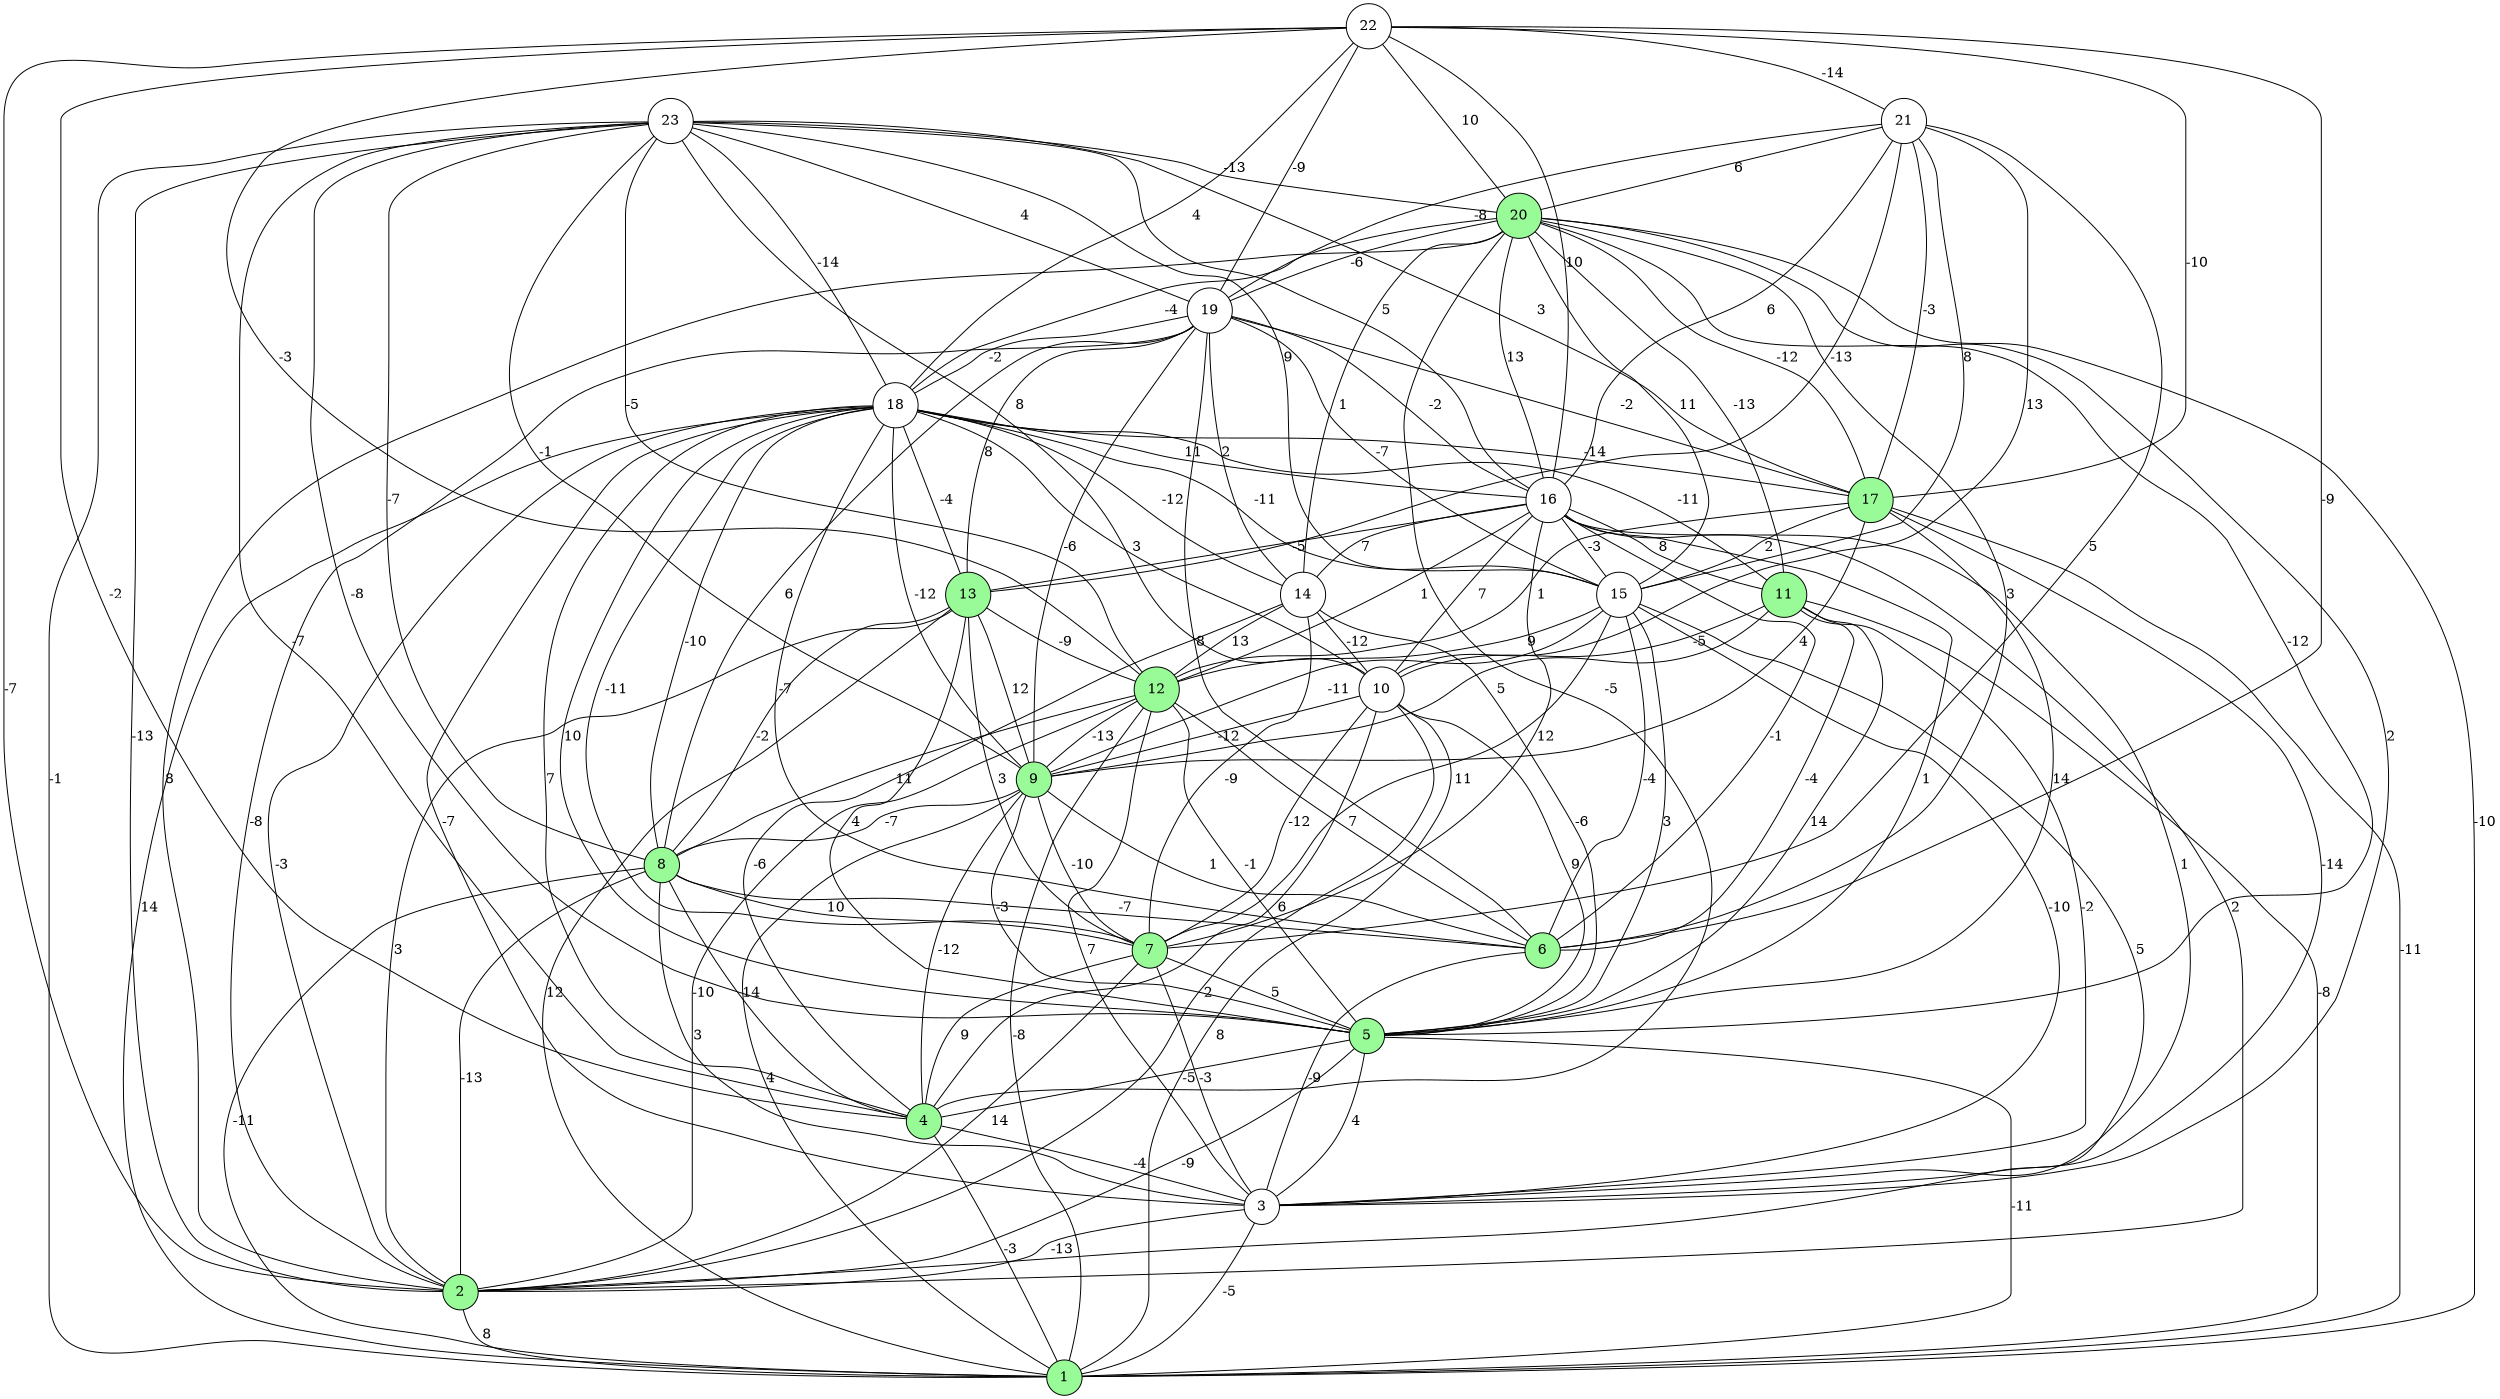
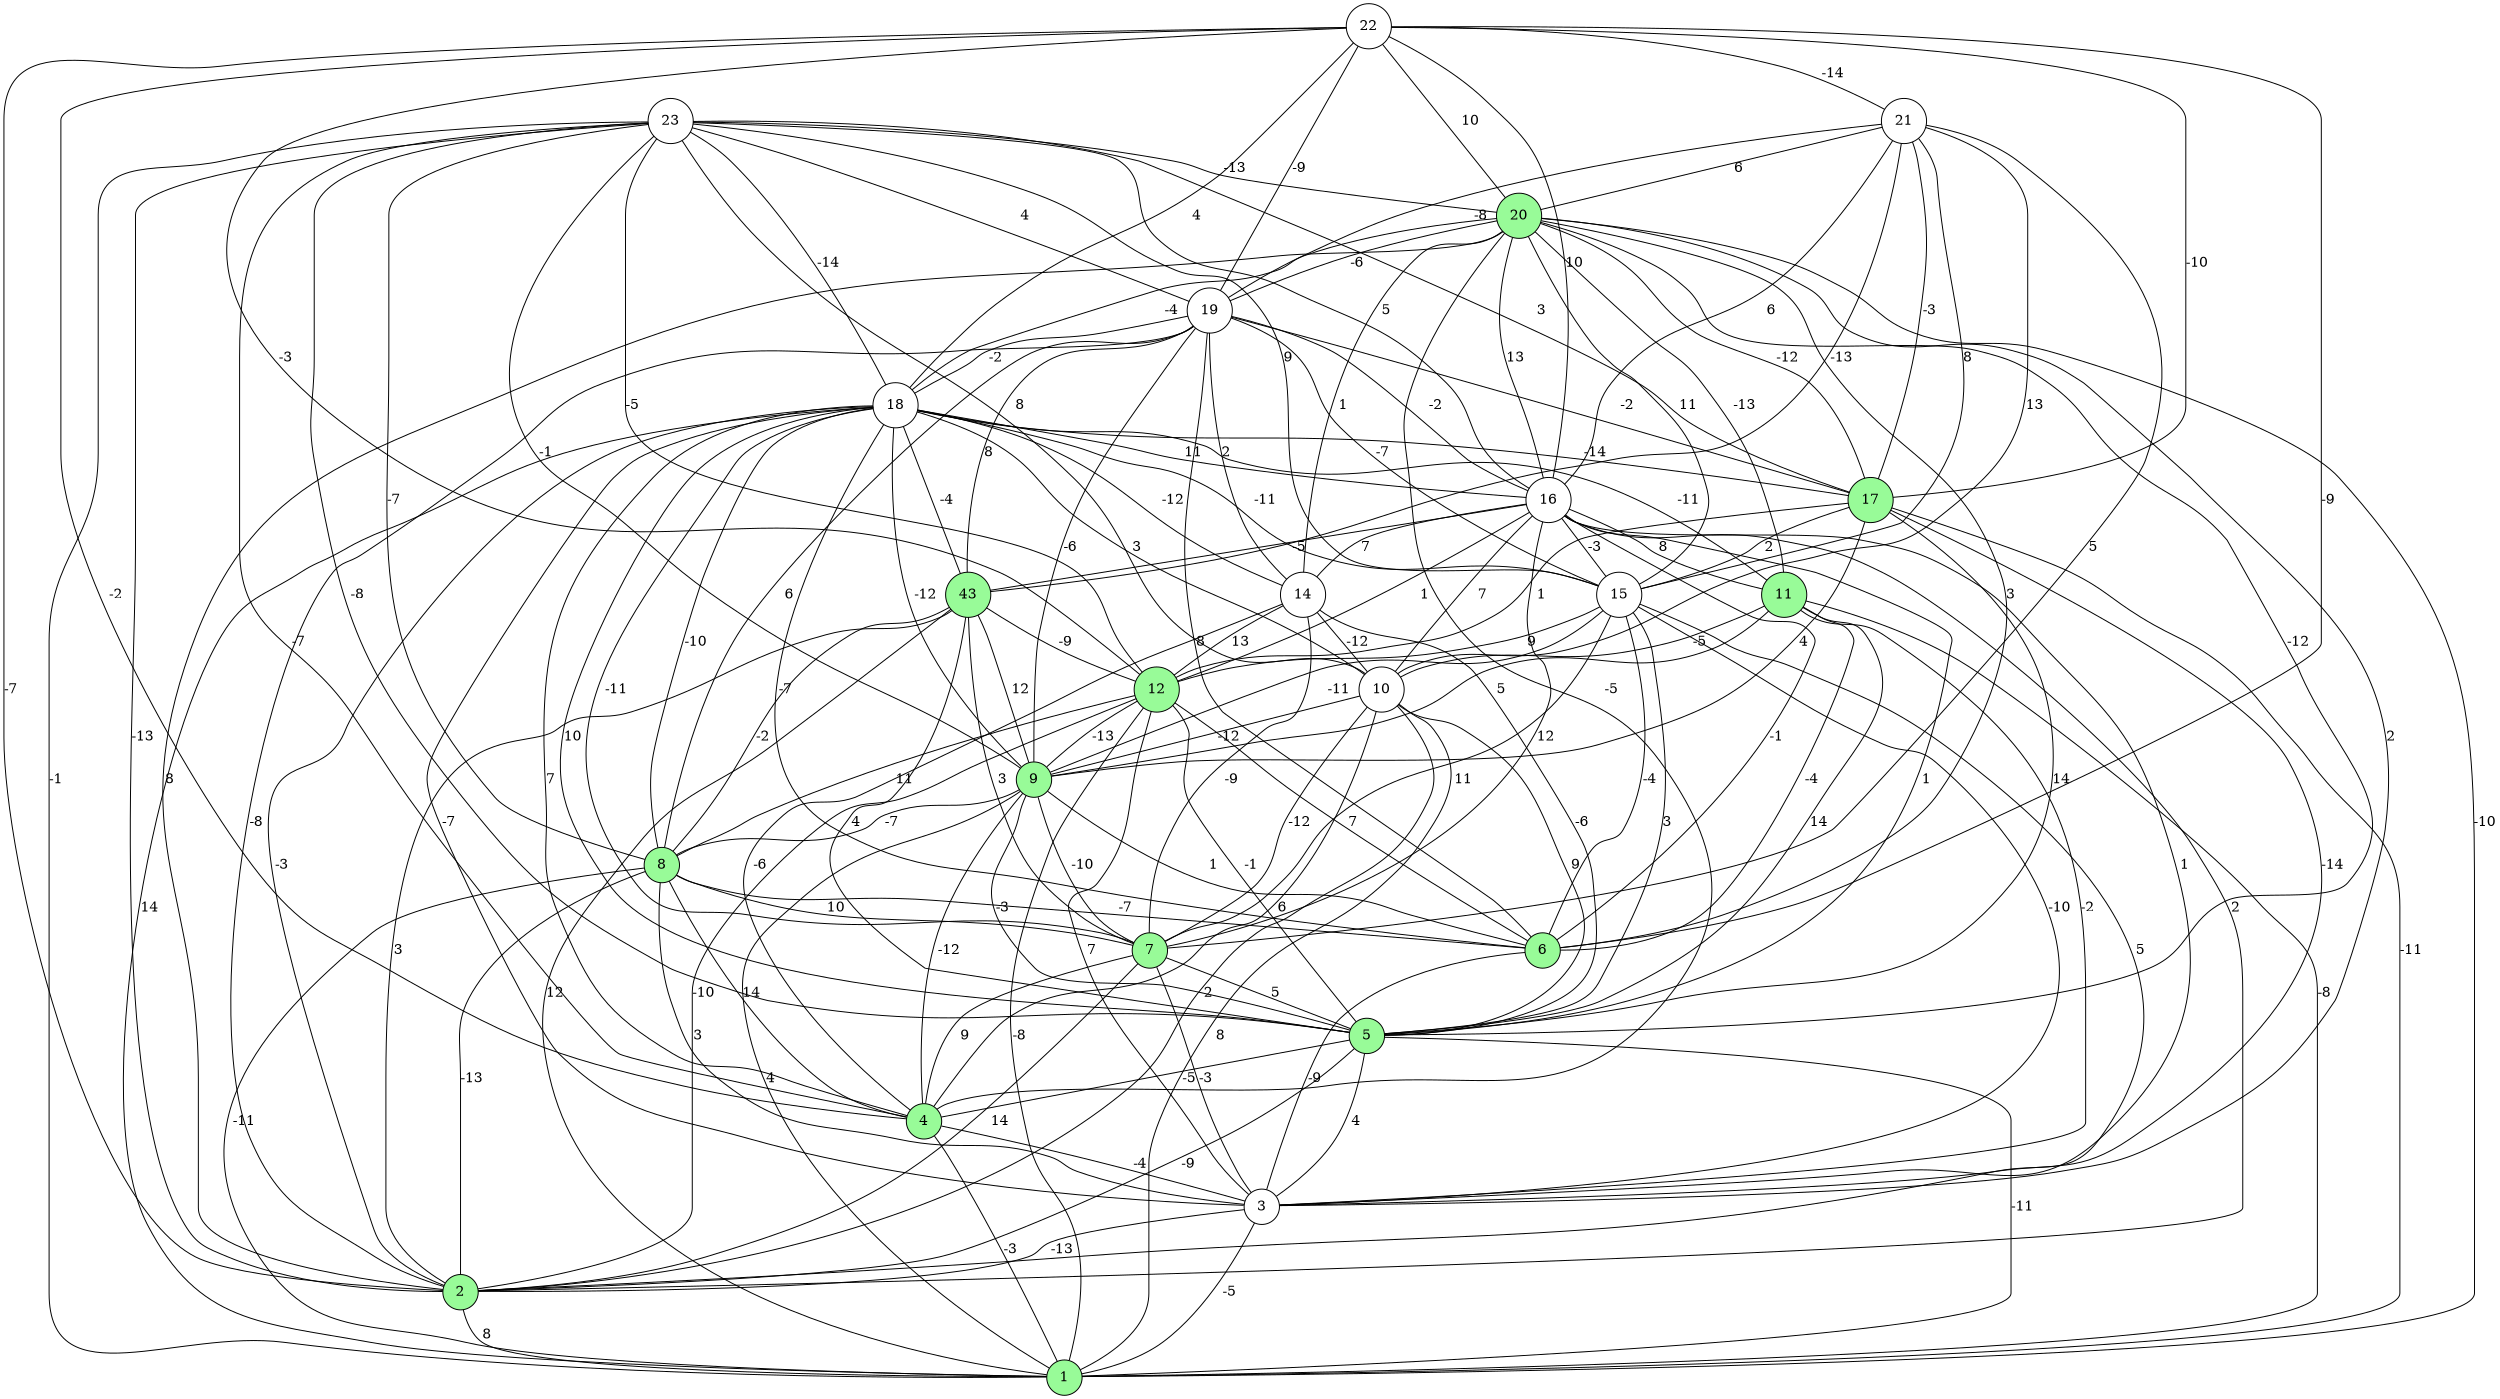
(968, 595) -> (968, 595)
